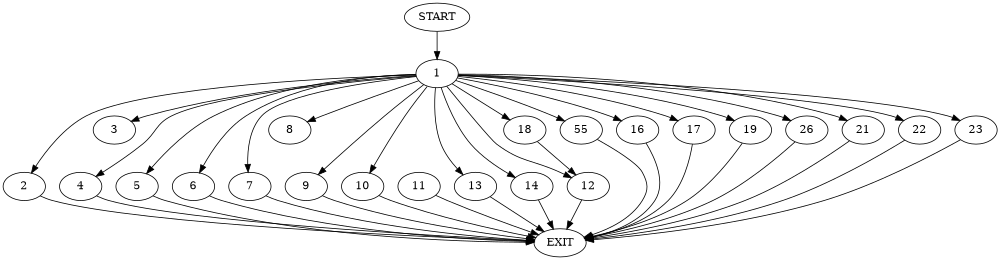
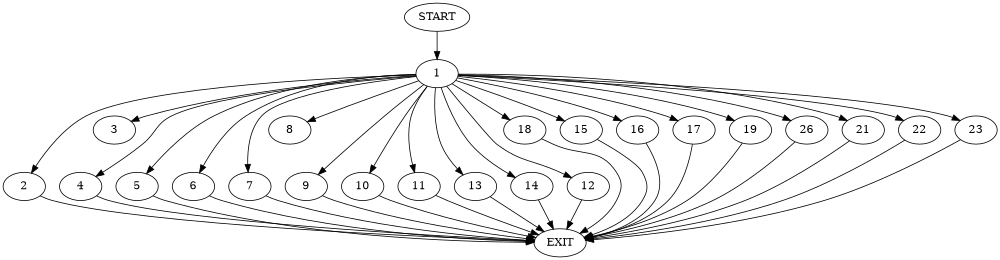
none -> (410, 124)
(581, 130) -> (581, 130)
(554, 156) -> (613, 168)
